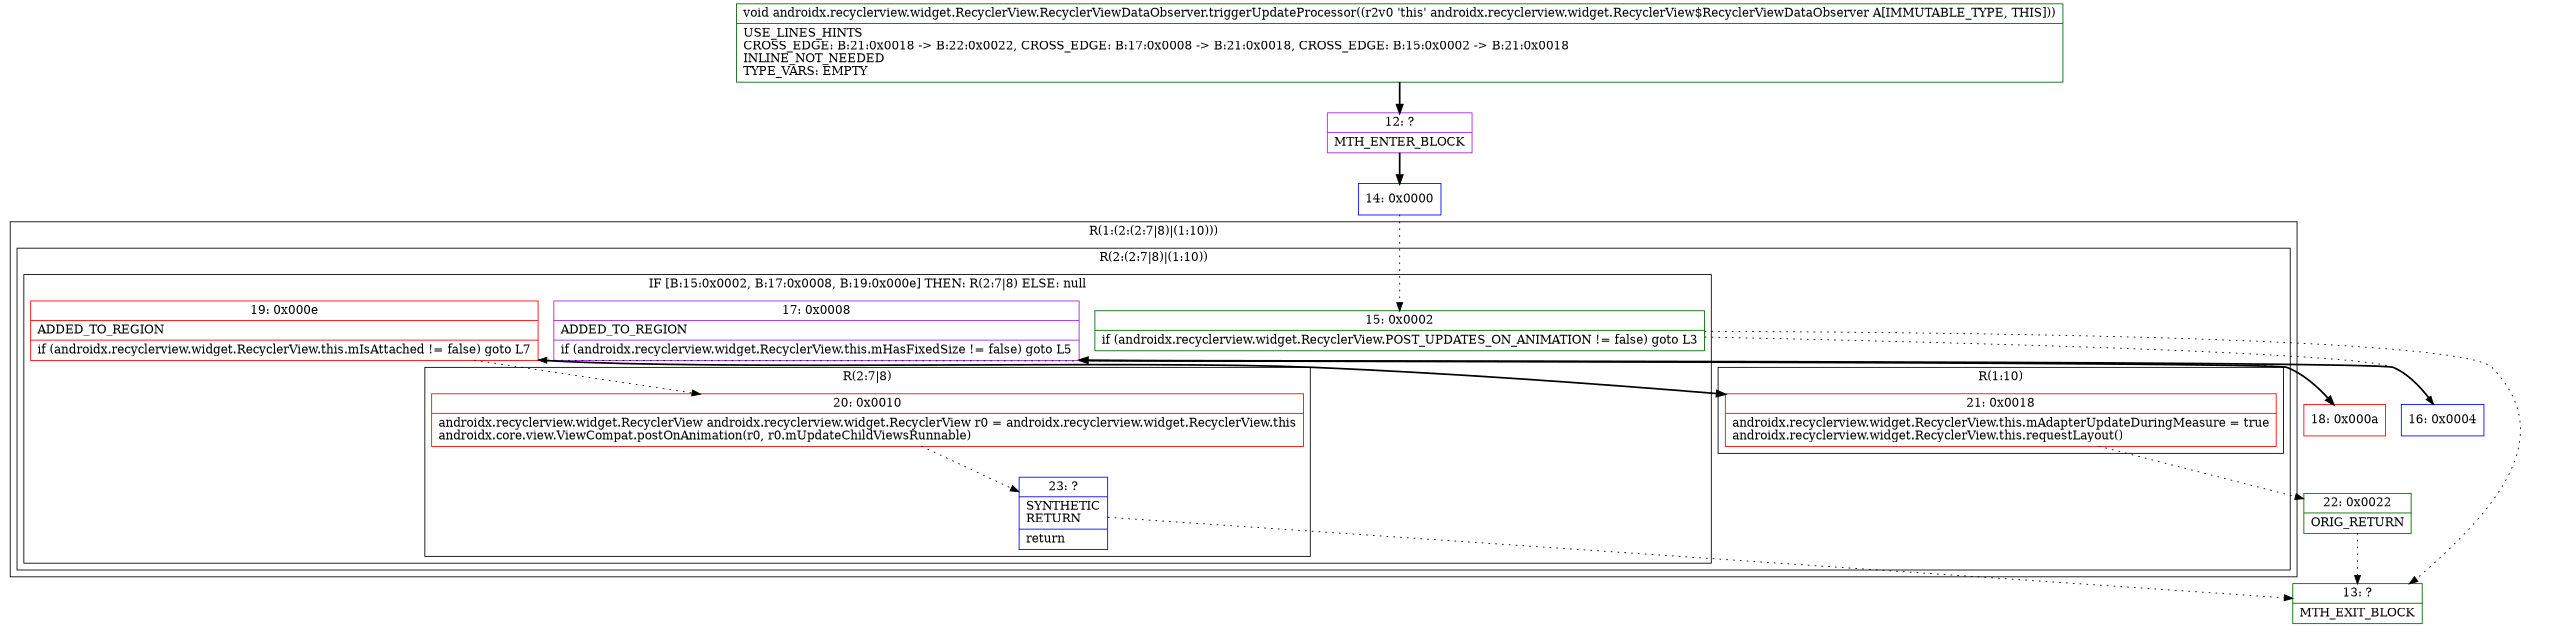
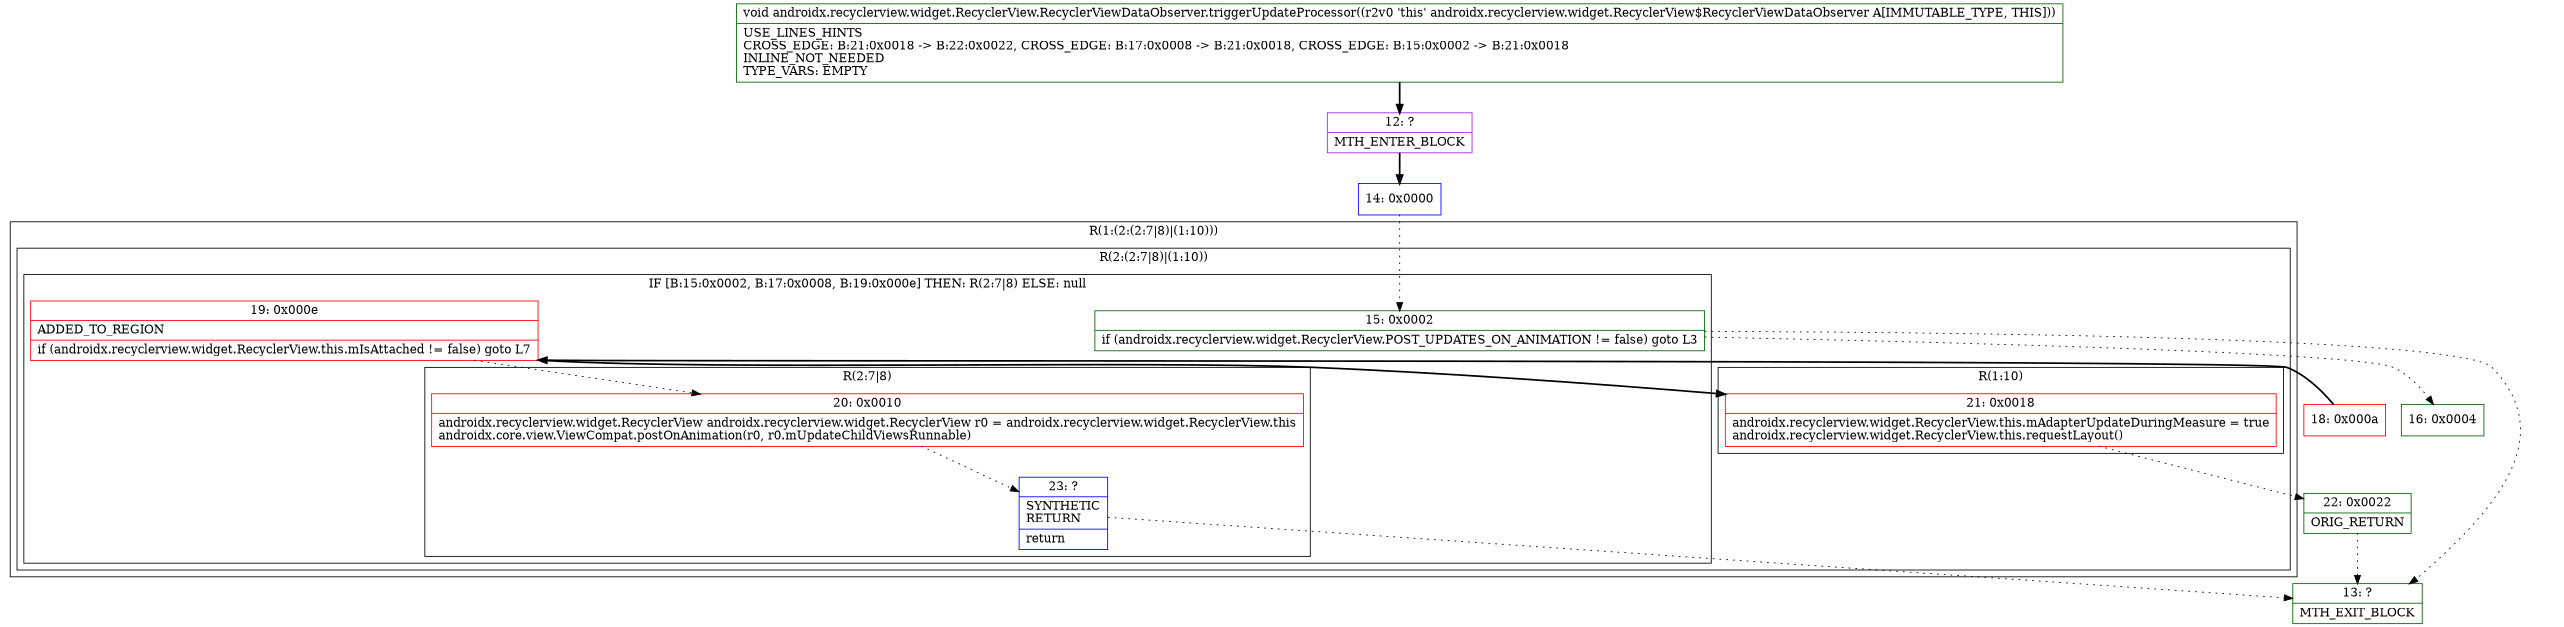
(816, 331) -> none
(1447, 361) -> (1447, 361)
(2443, 420) -> (2443, 420)
